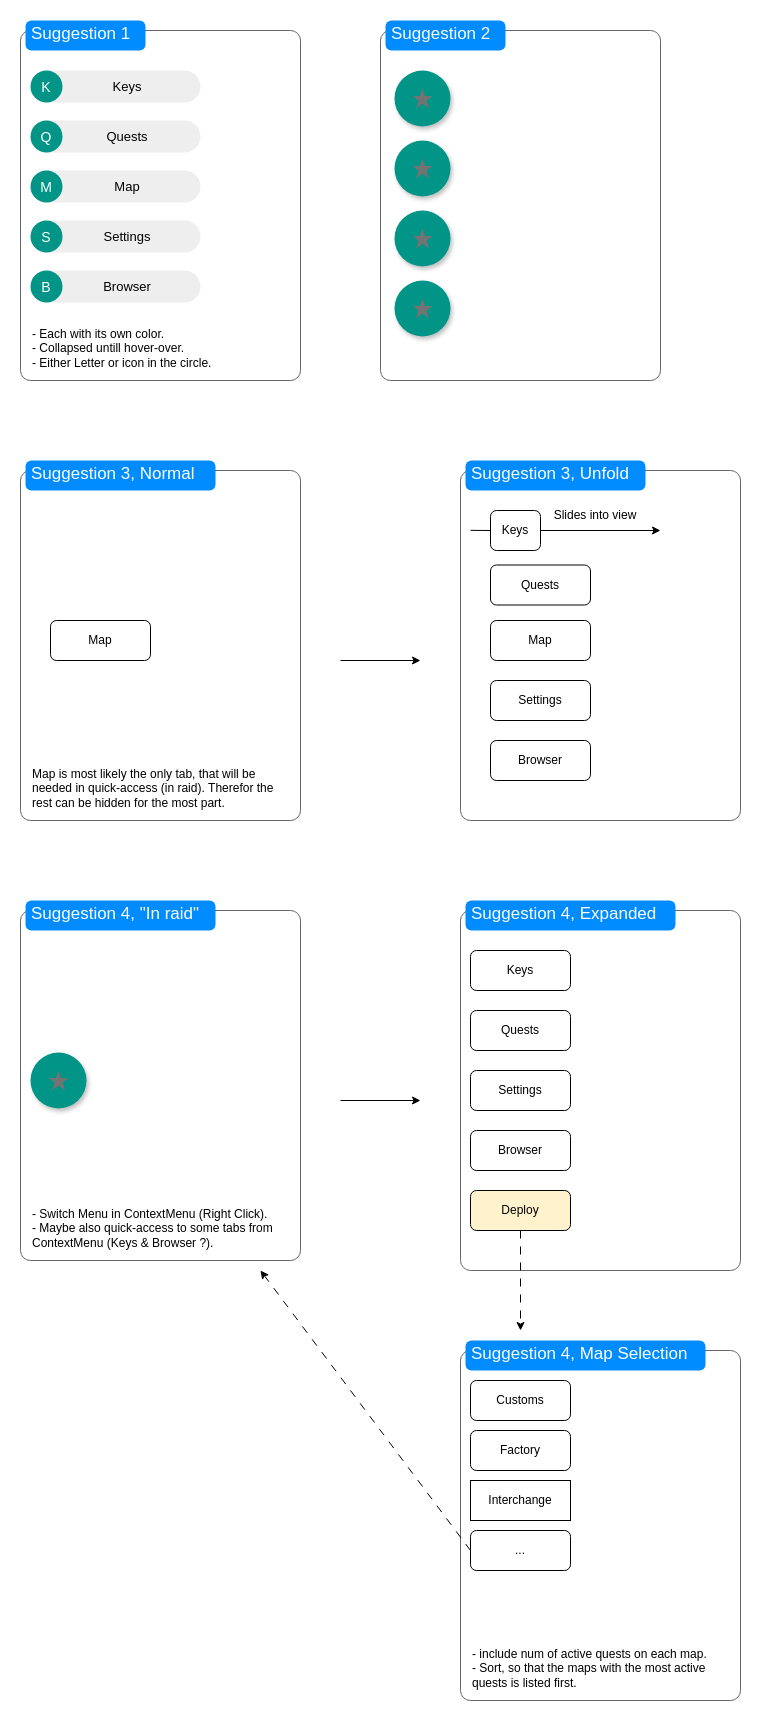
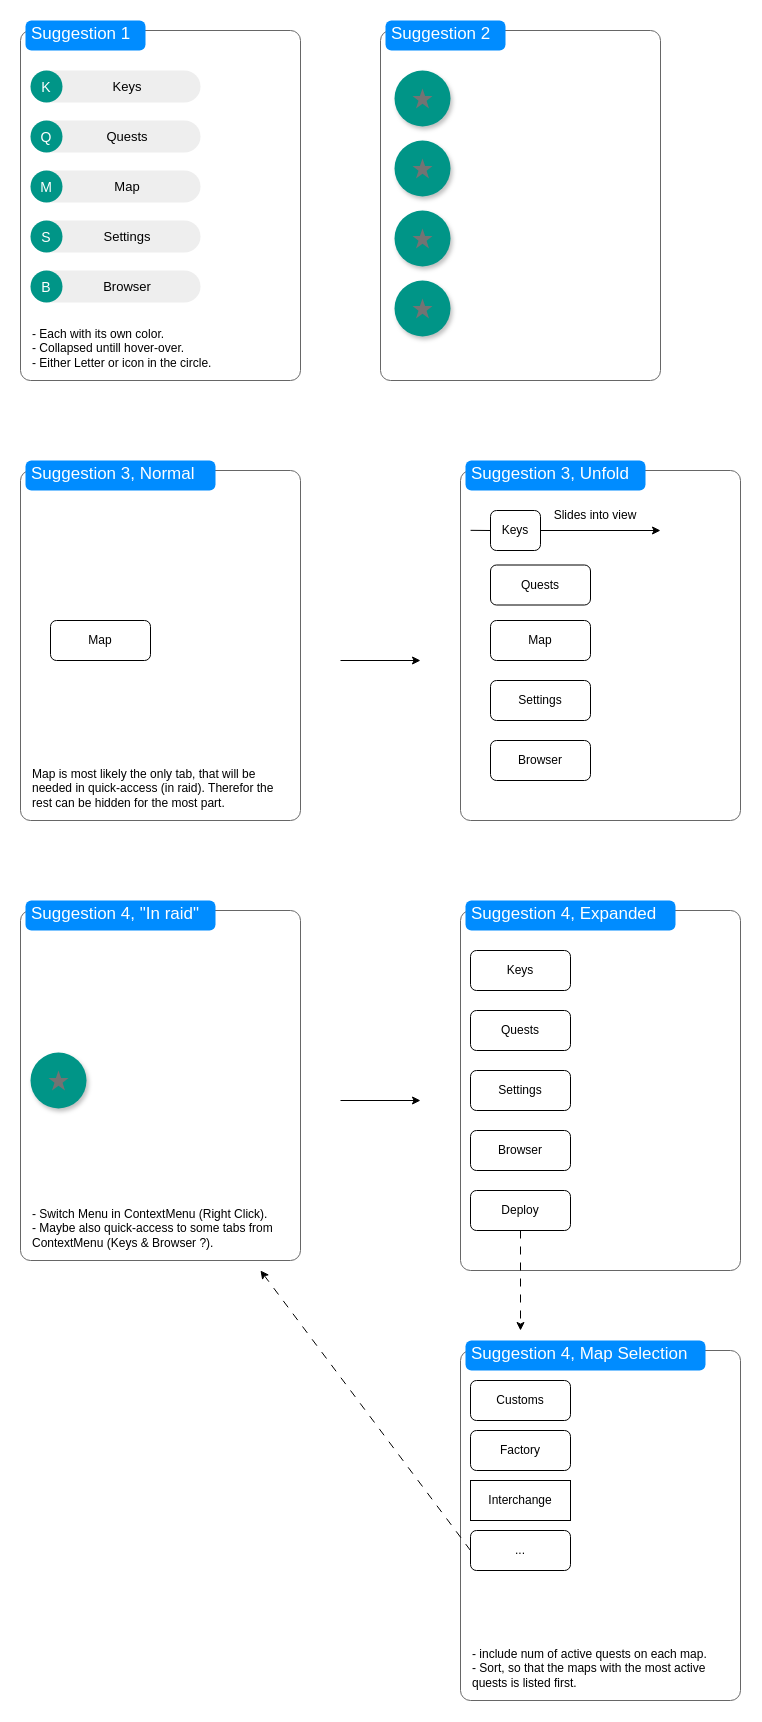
(521, 1211) -> (521, 1211)
